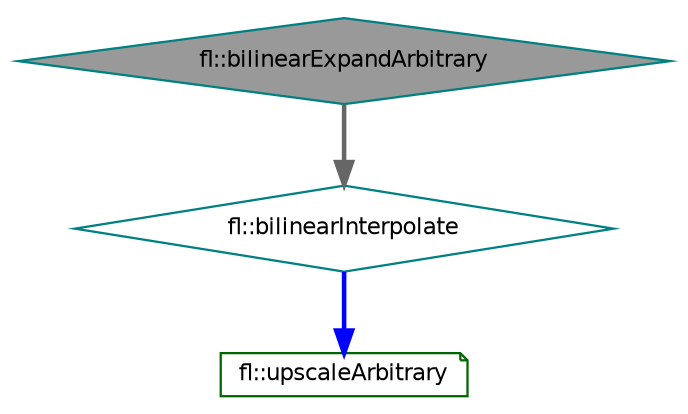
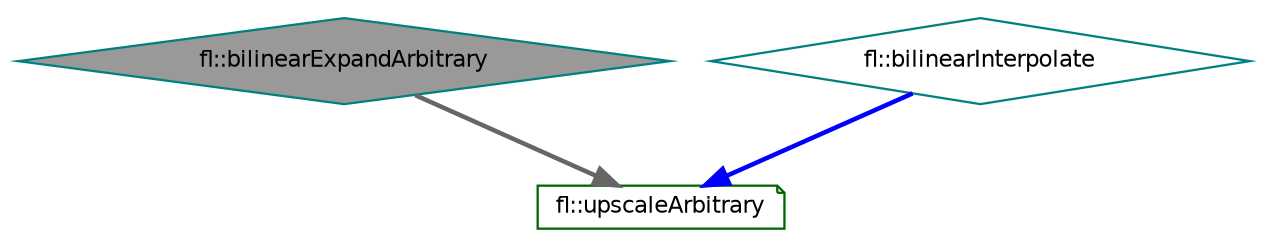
(344, 133) -> (506, 136)
